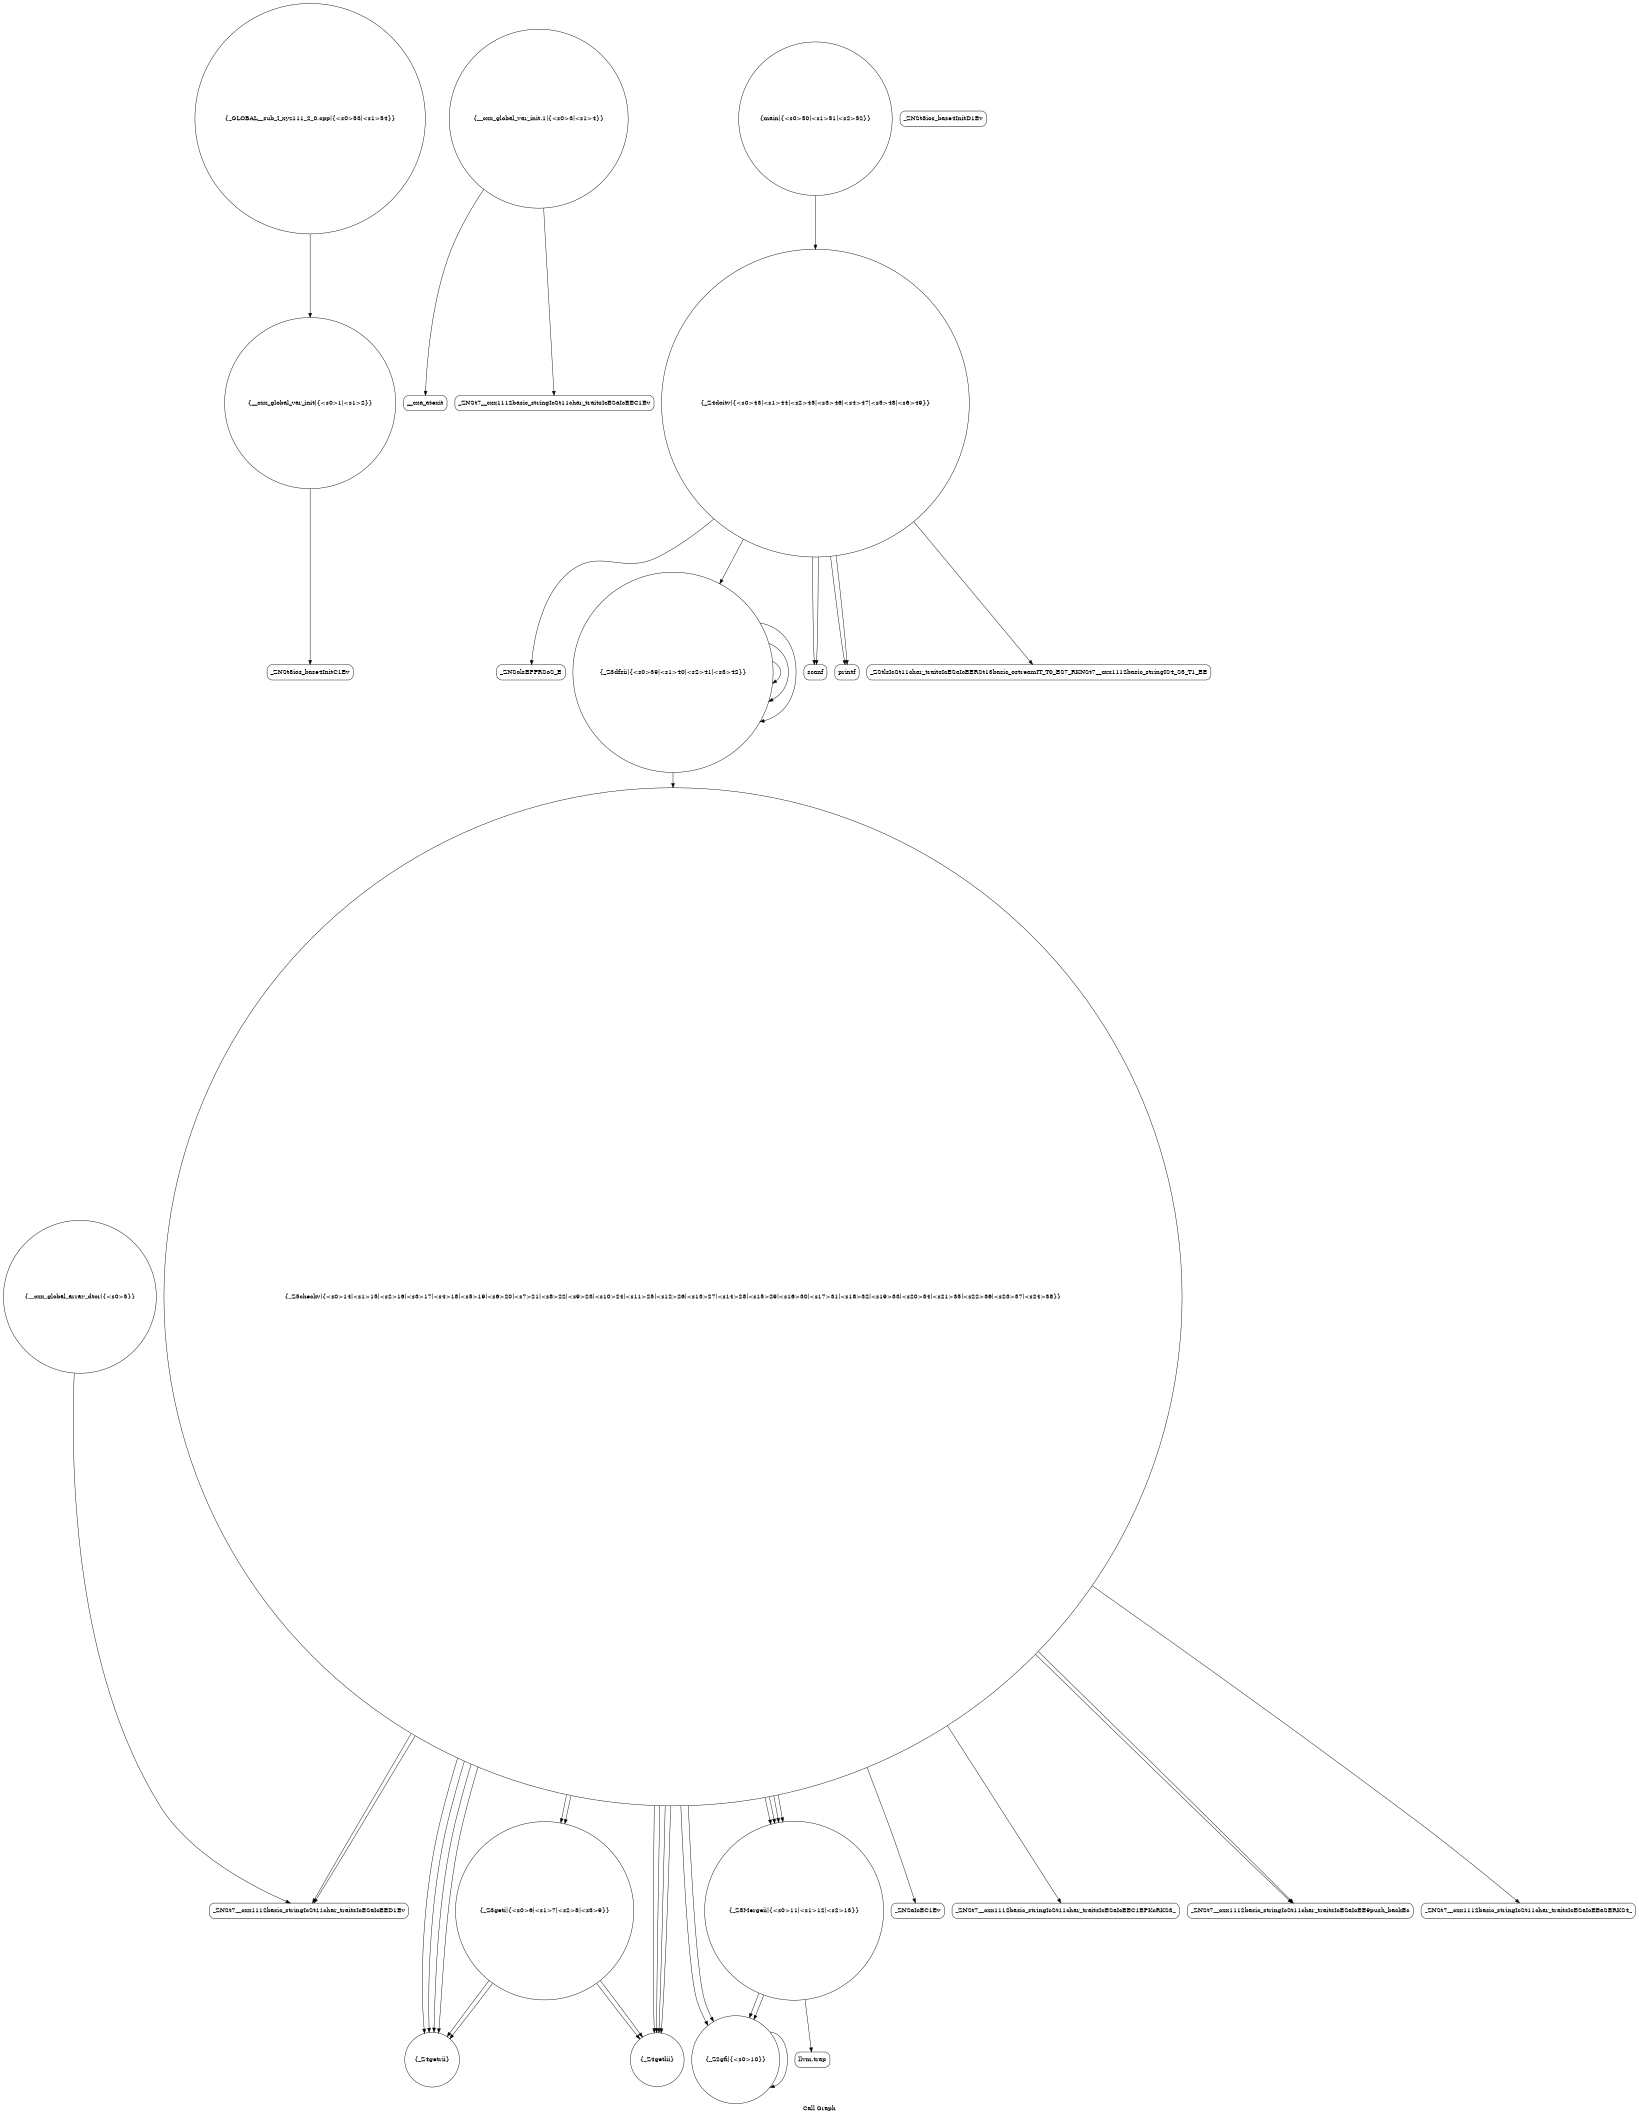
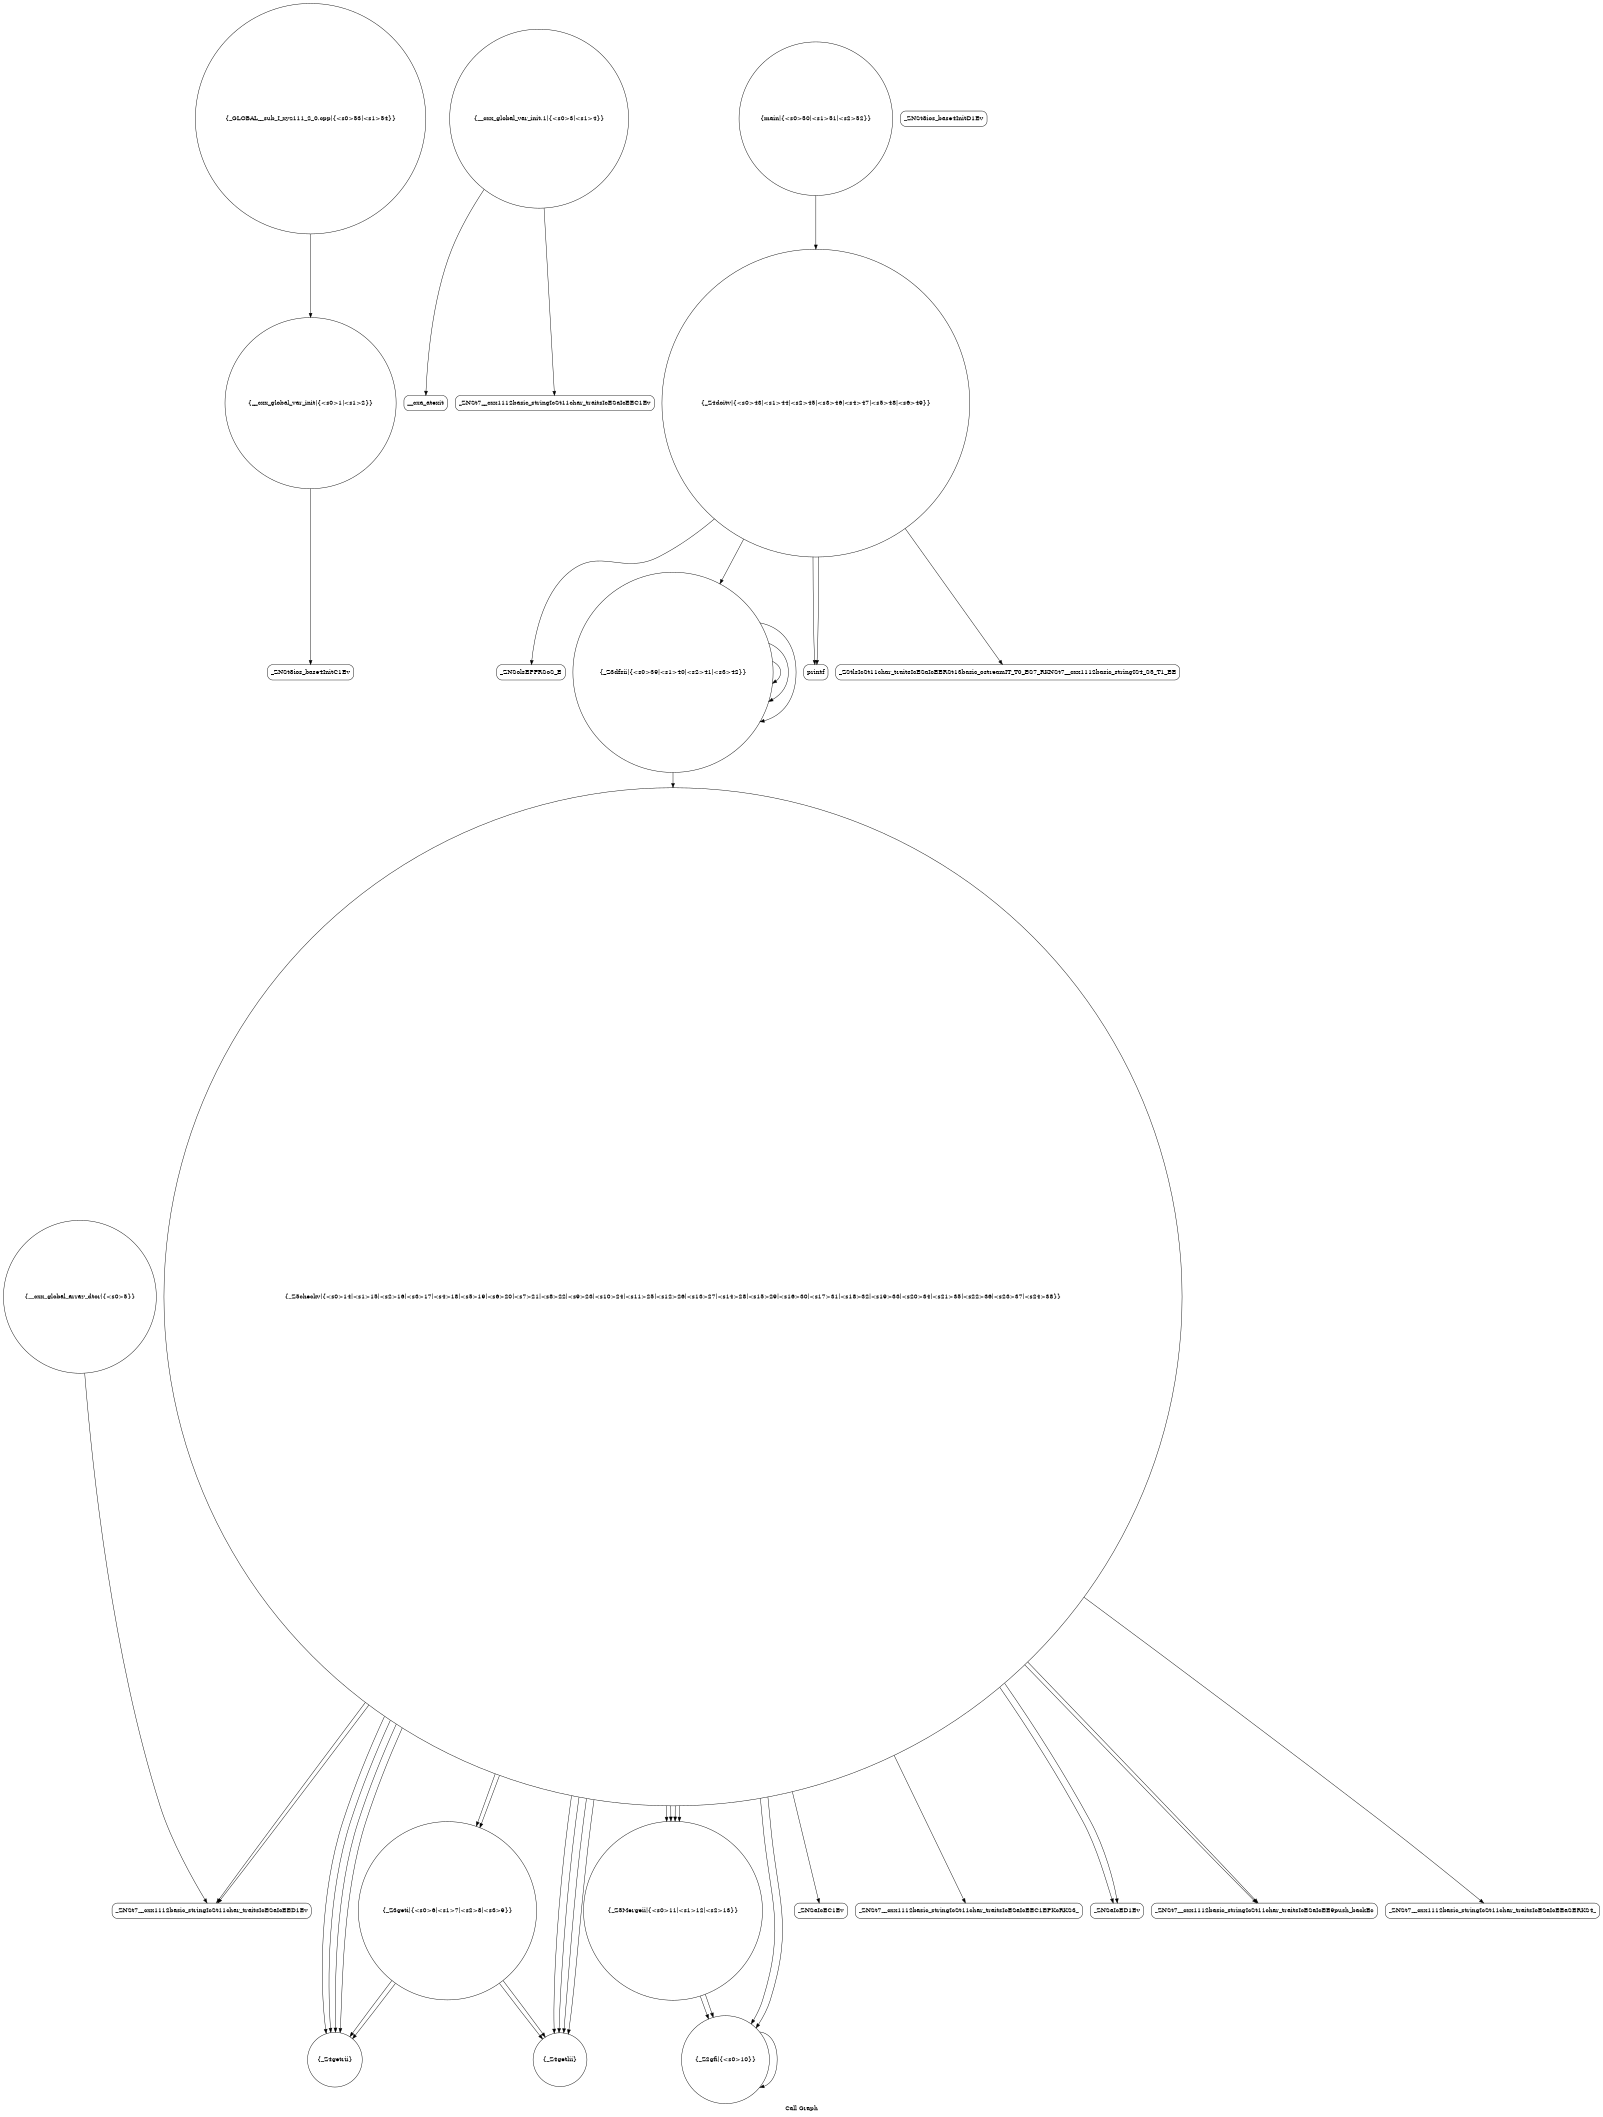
(815, 672) -> none
none -> (1117, 1911)
(812, 2060) -> none
